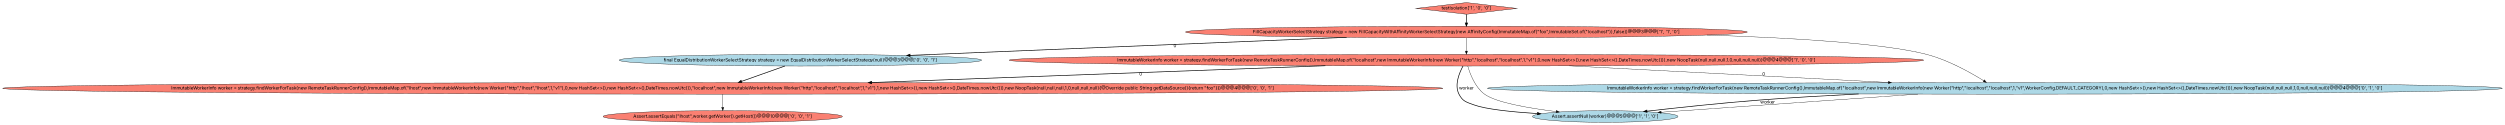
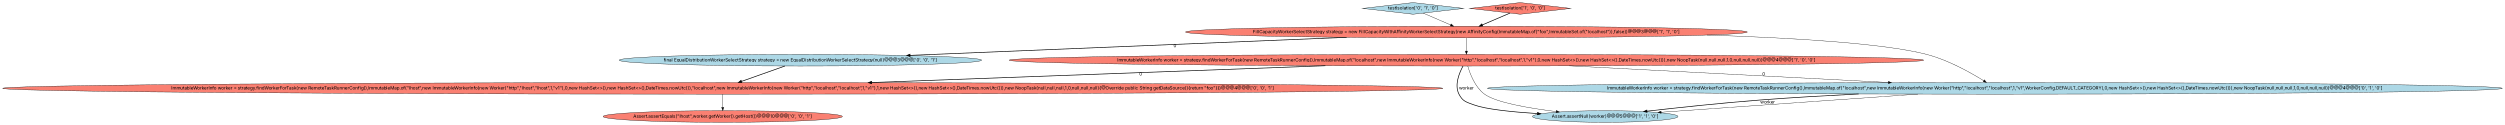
none -> (1413, 8)
